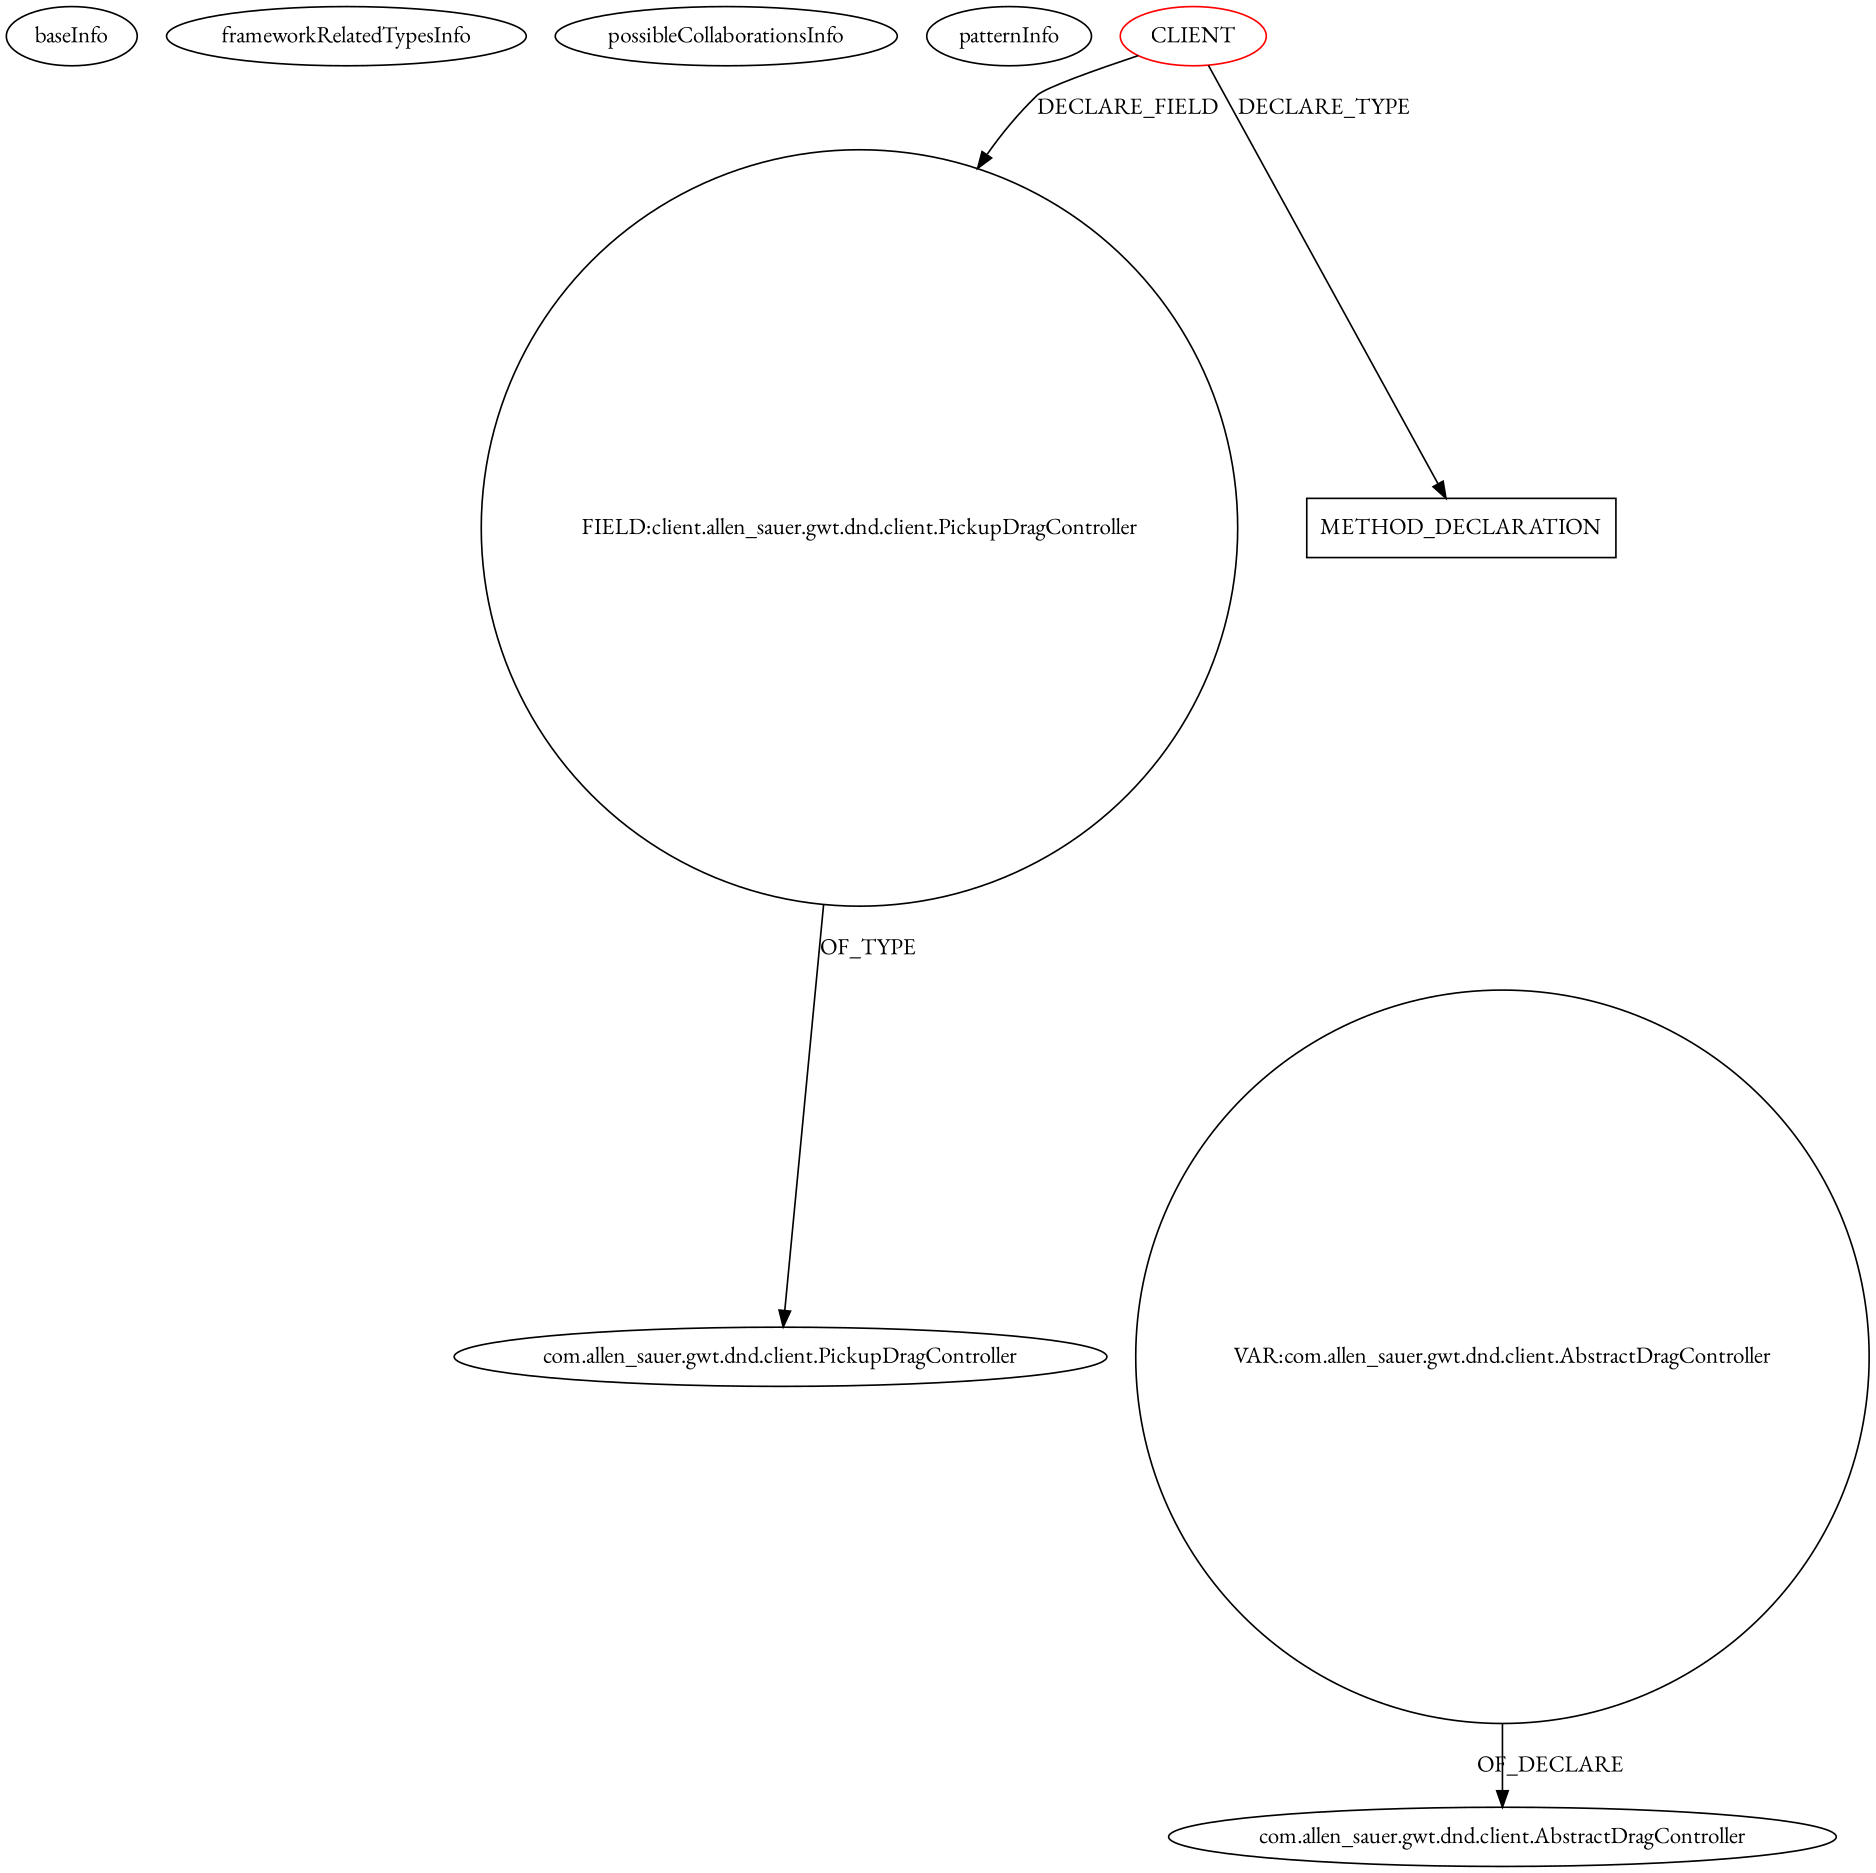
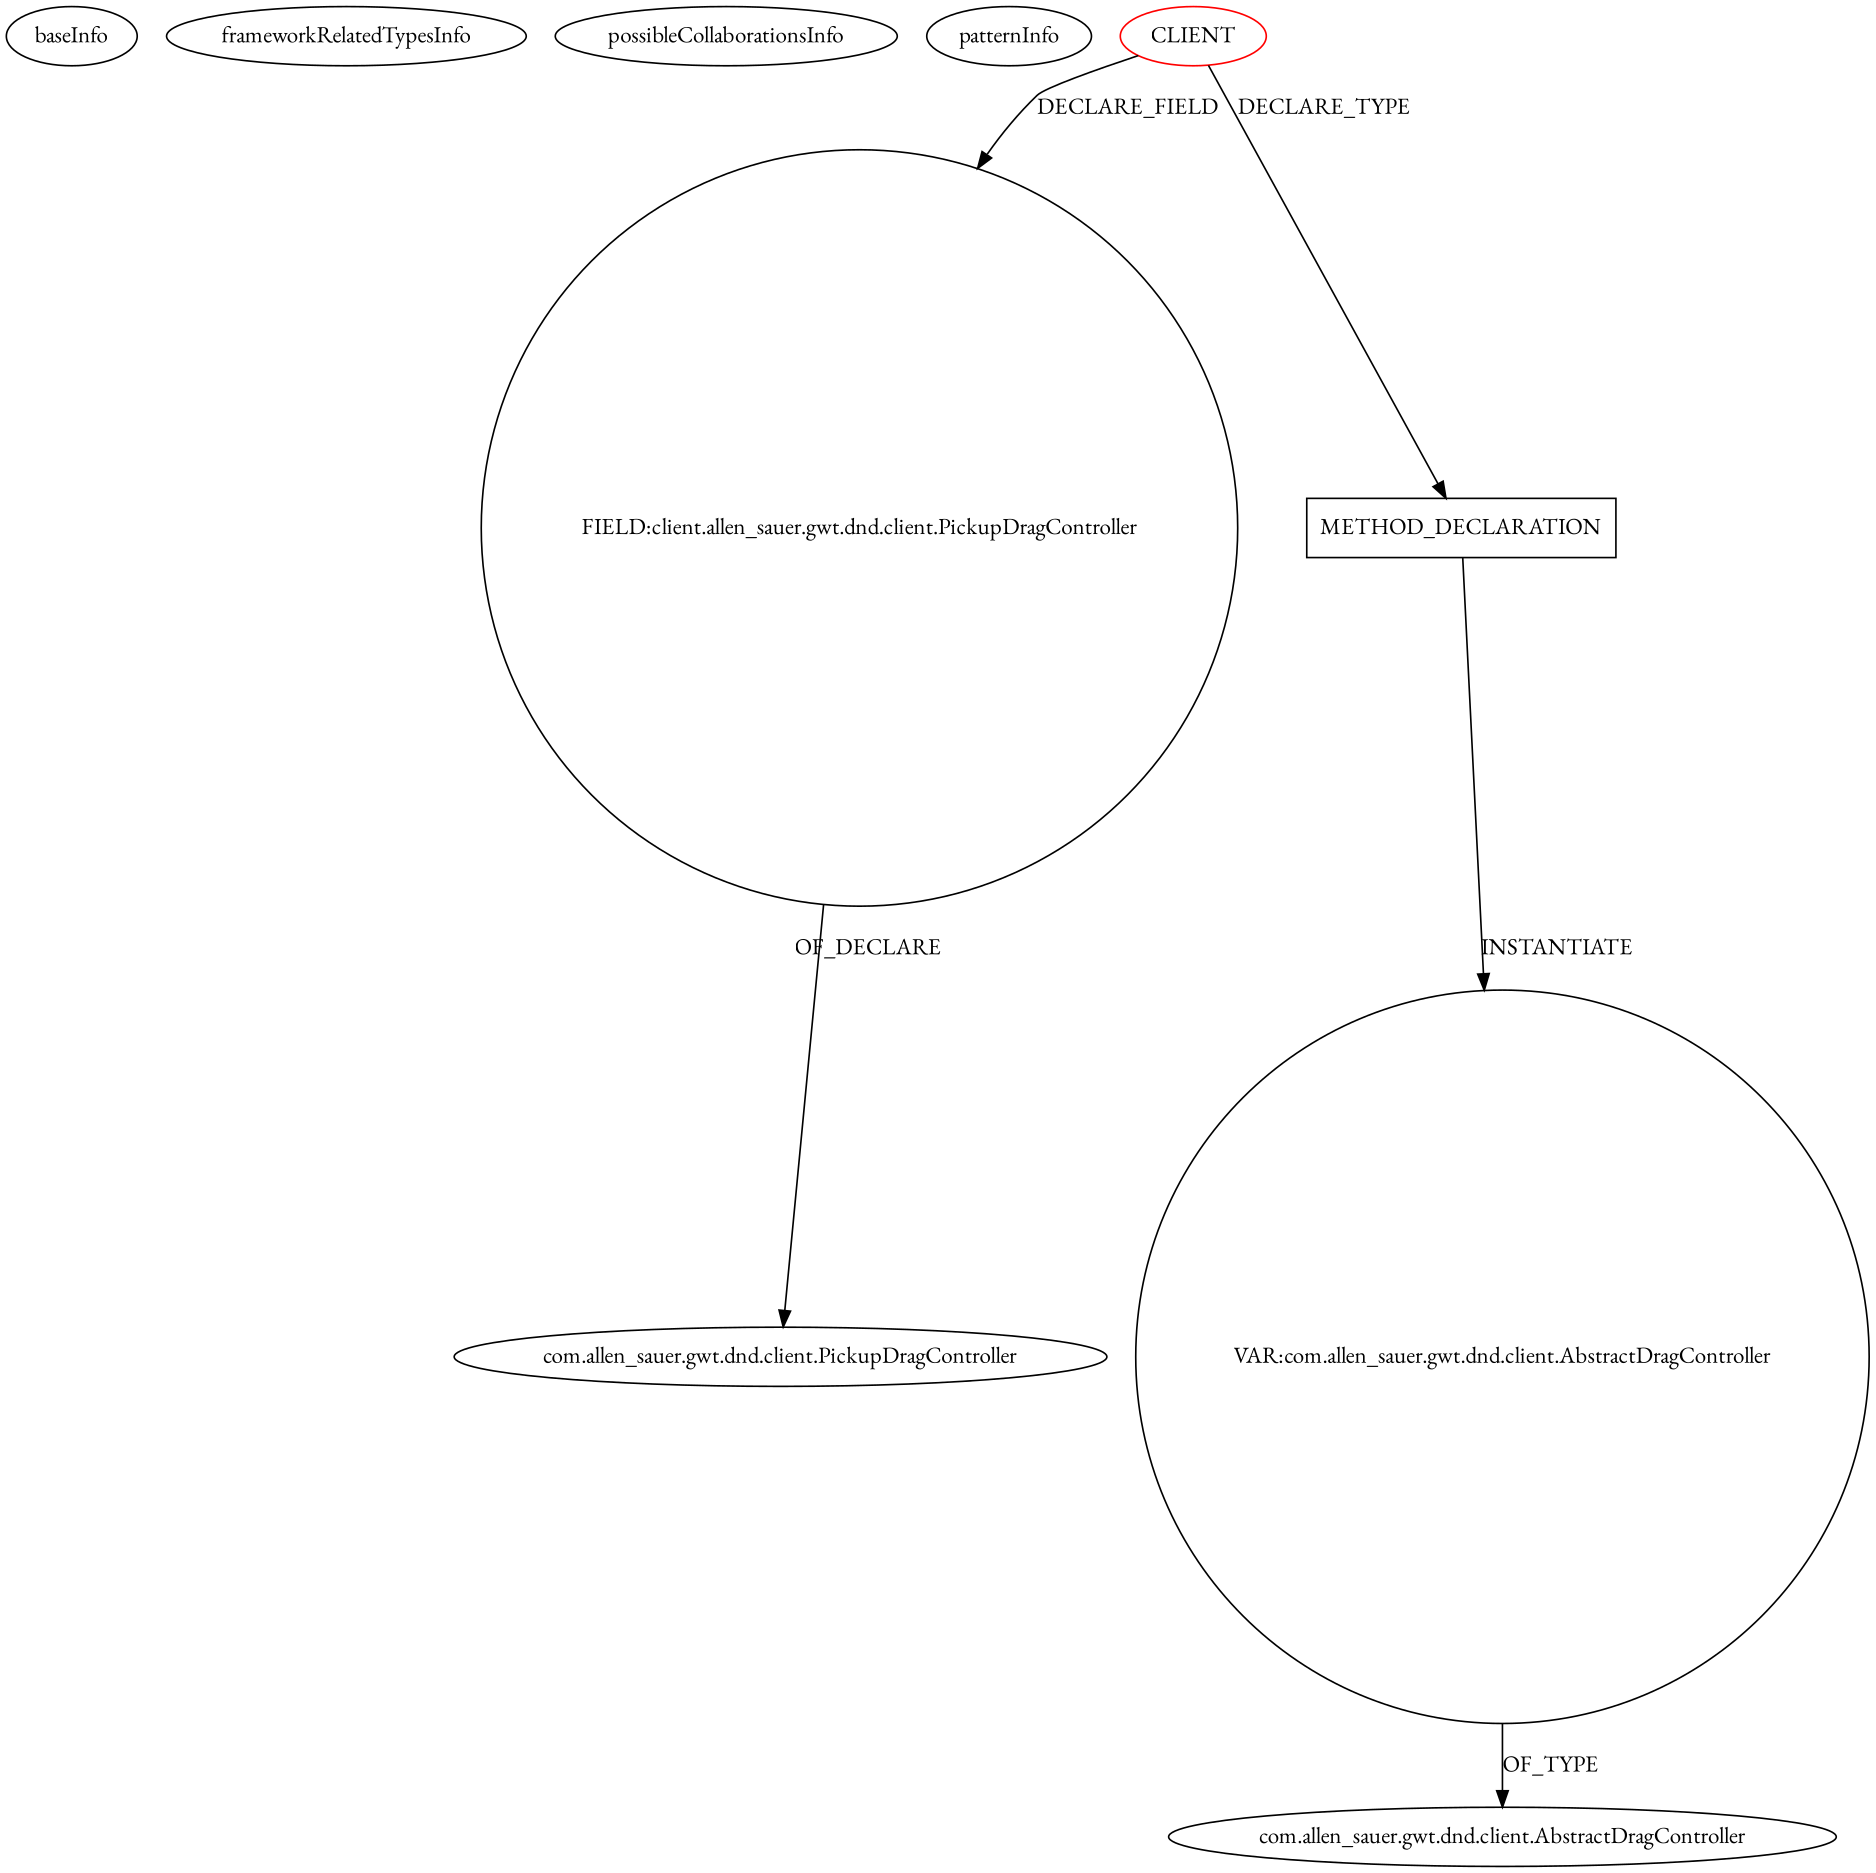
none -> (1473, 766)
(869, 948) -> (869, 948)
(1551, 1765) -> (1551, 1765)
